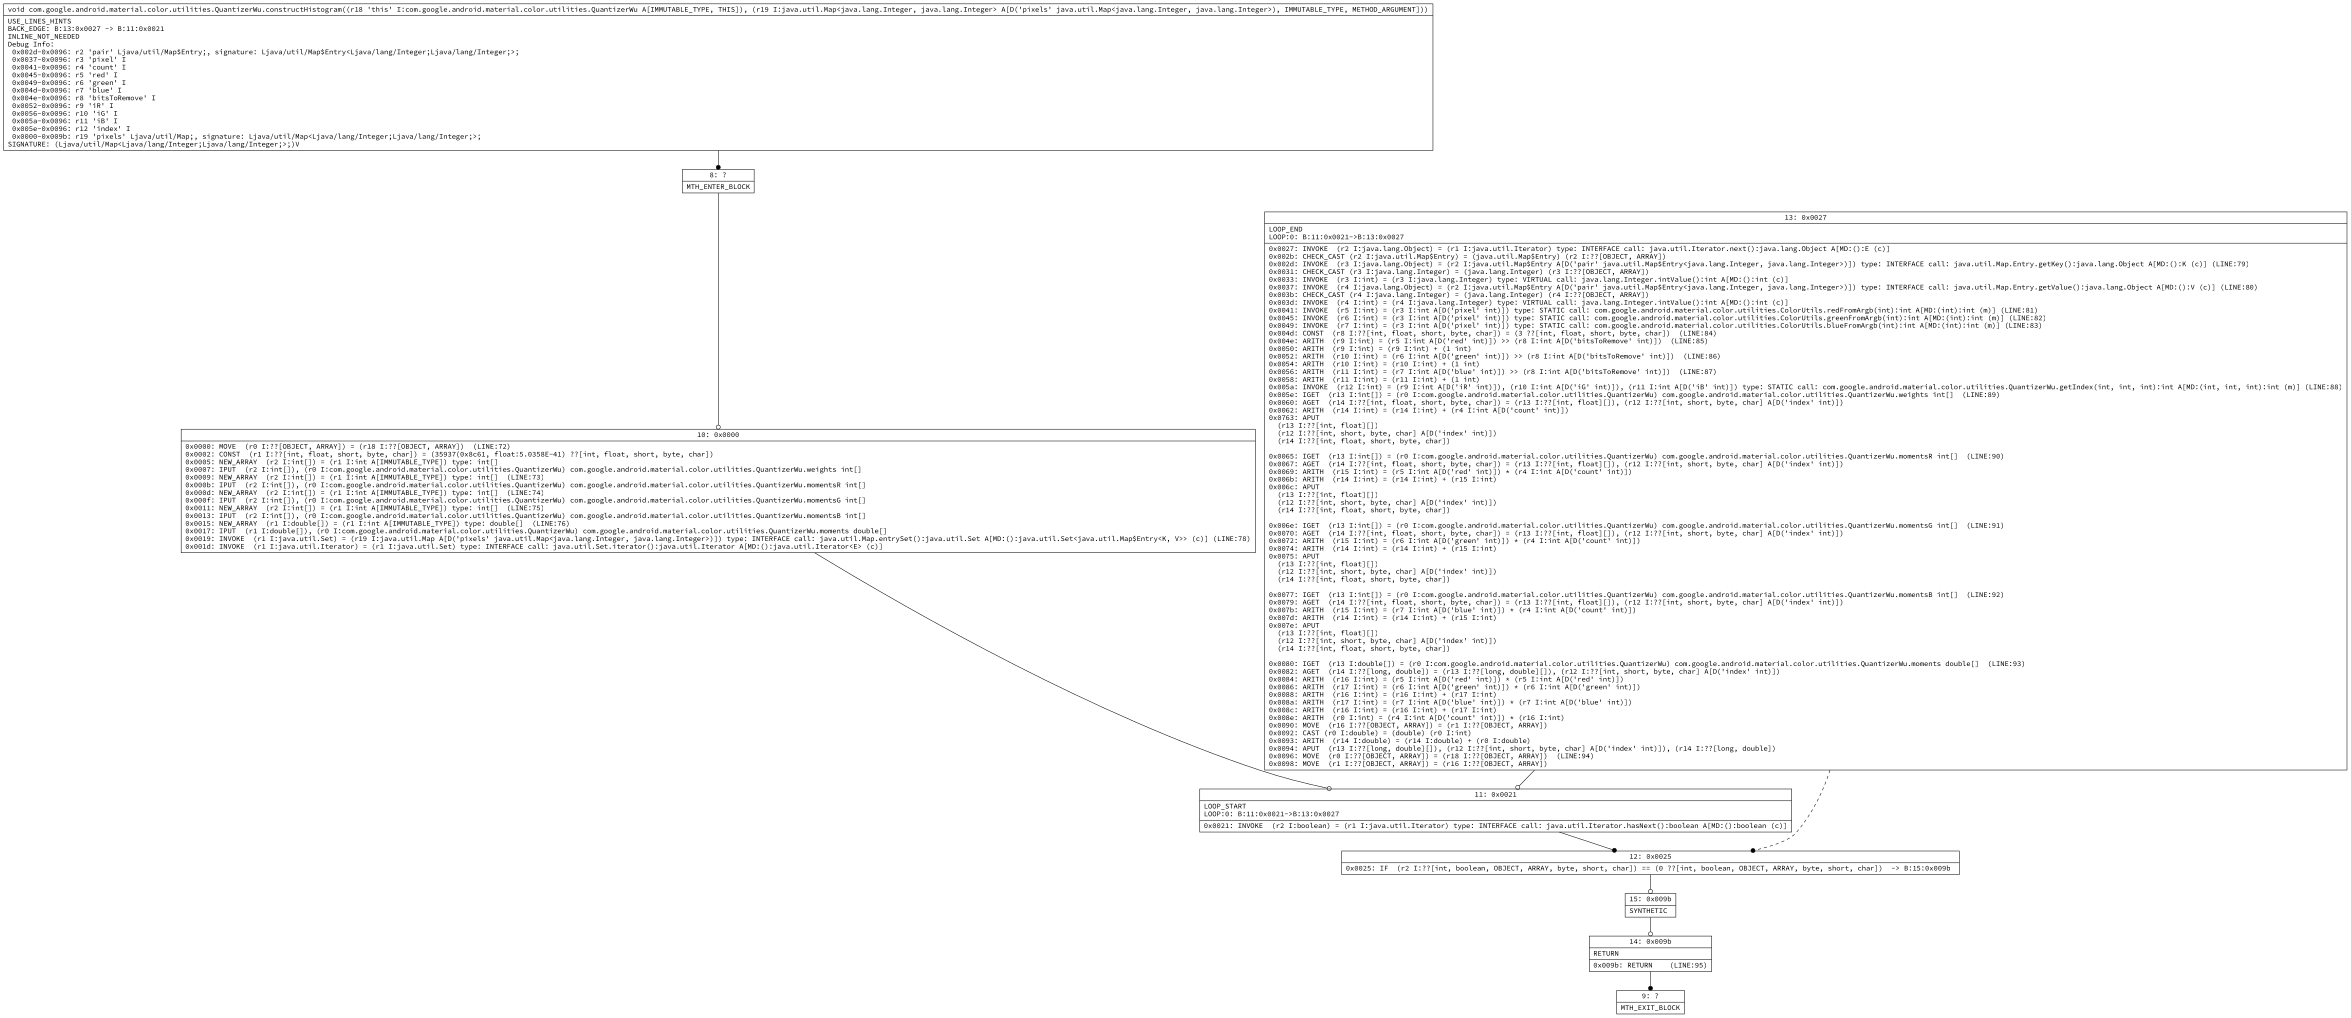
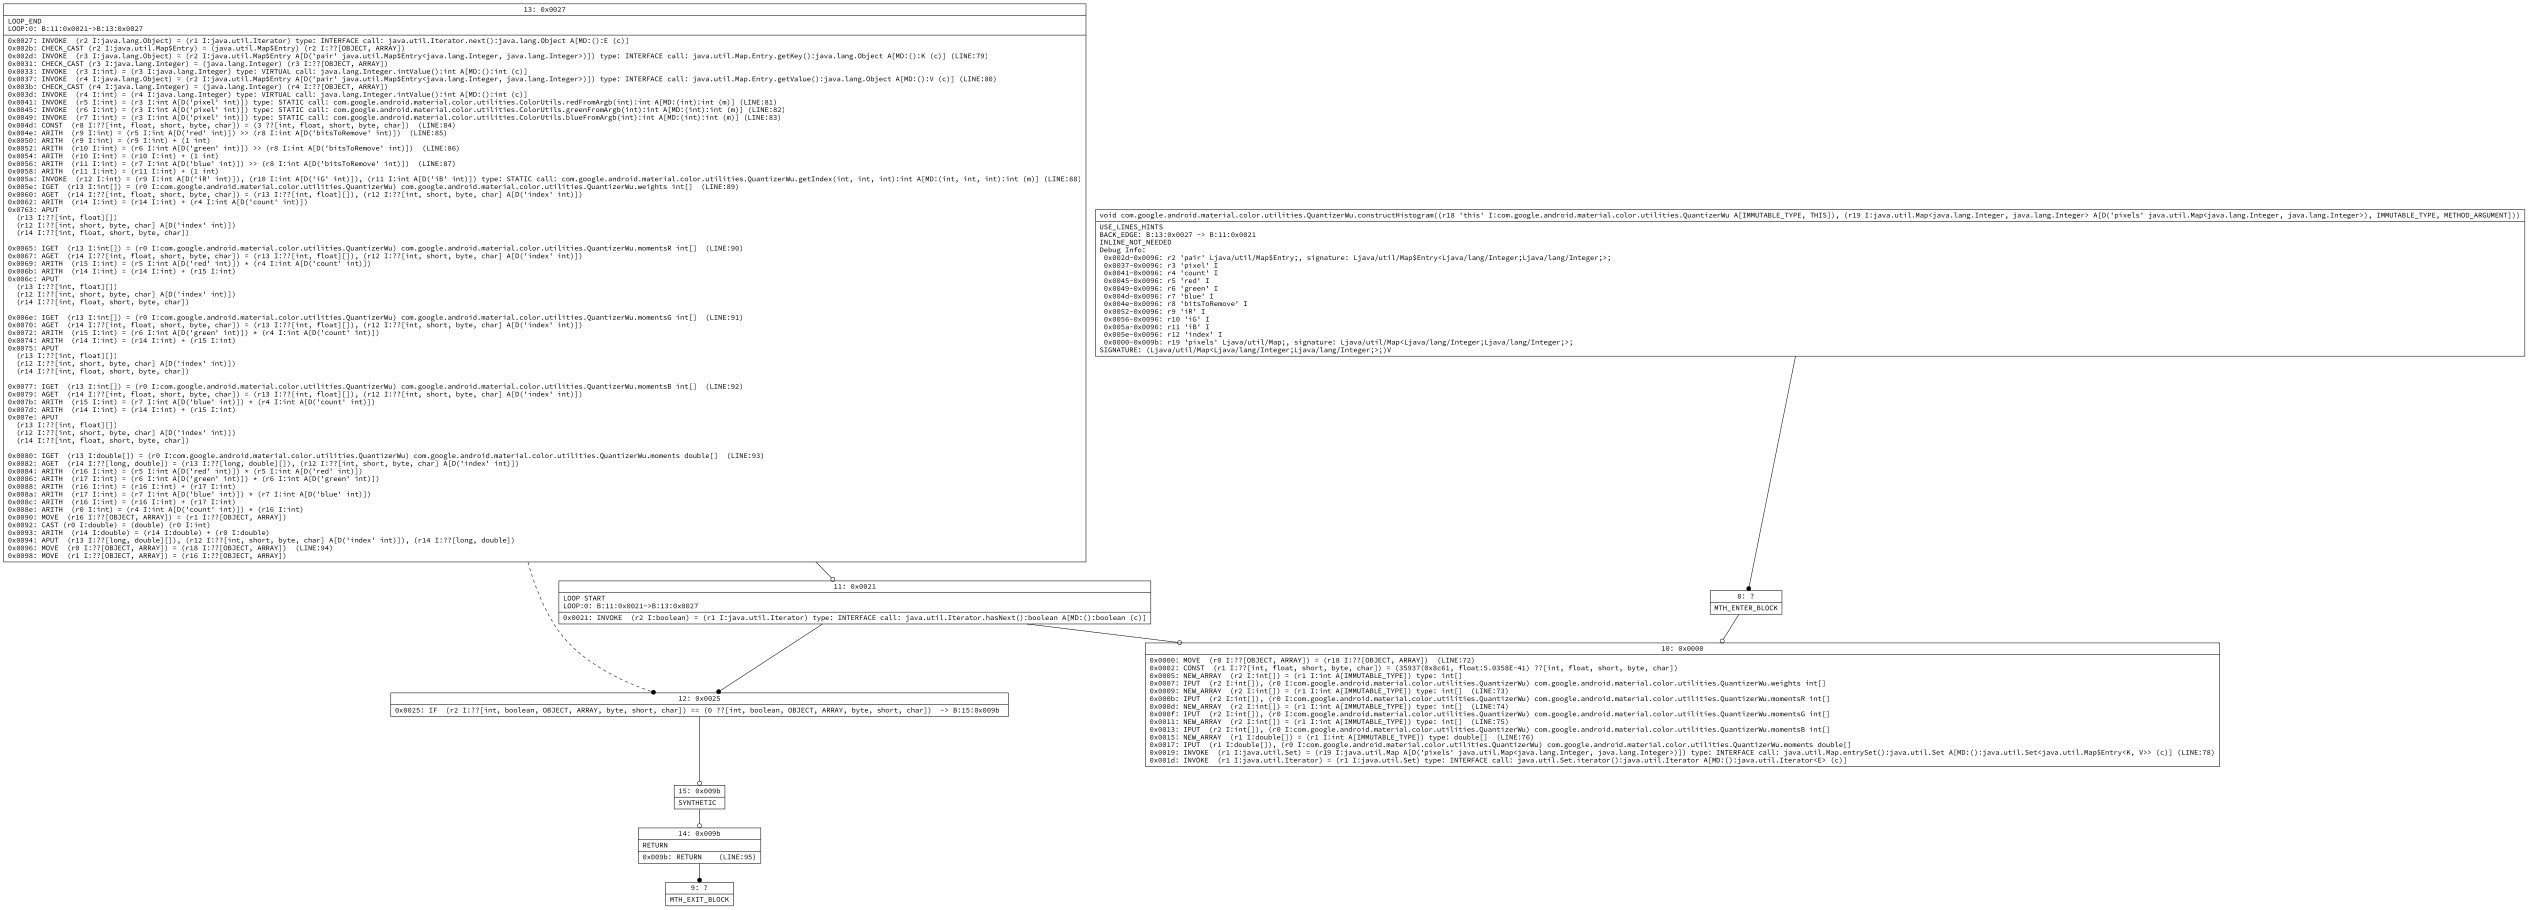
(1063, 689) -> (1102, 633)
